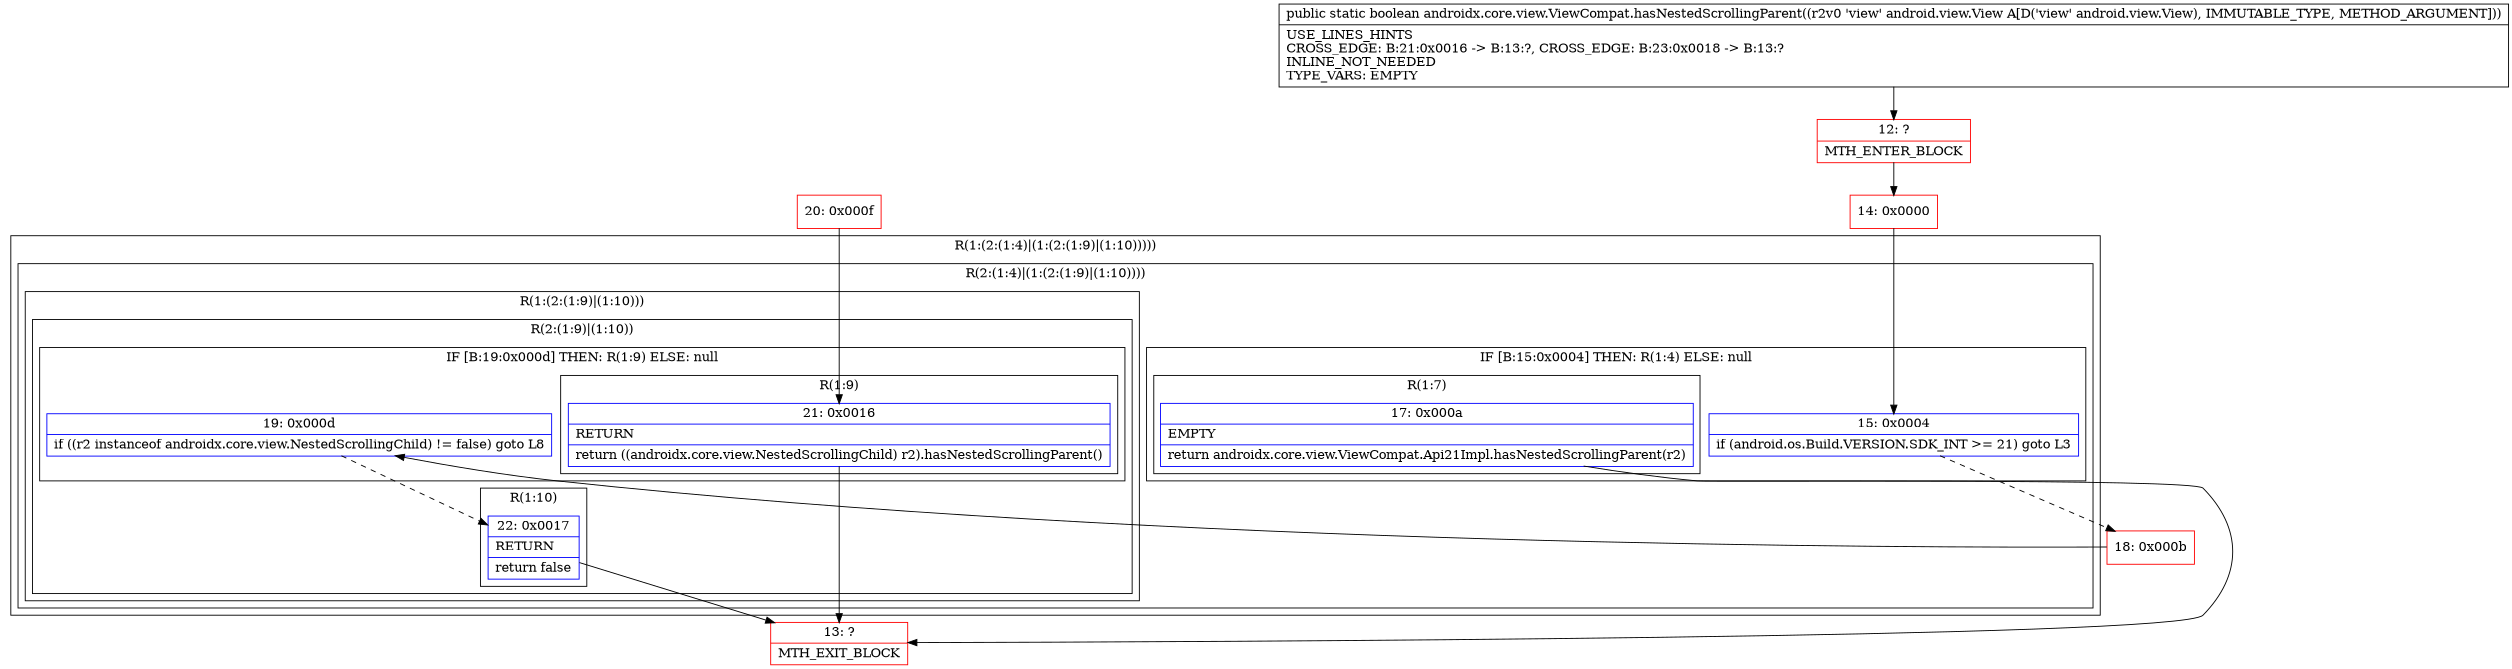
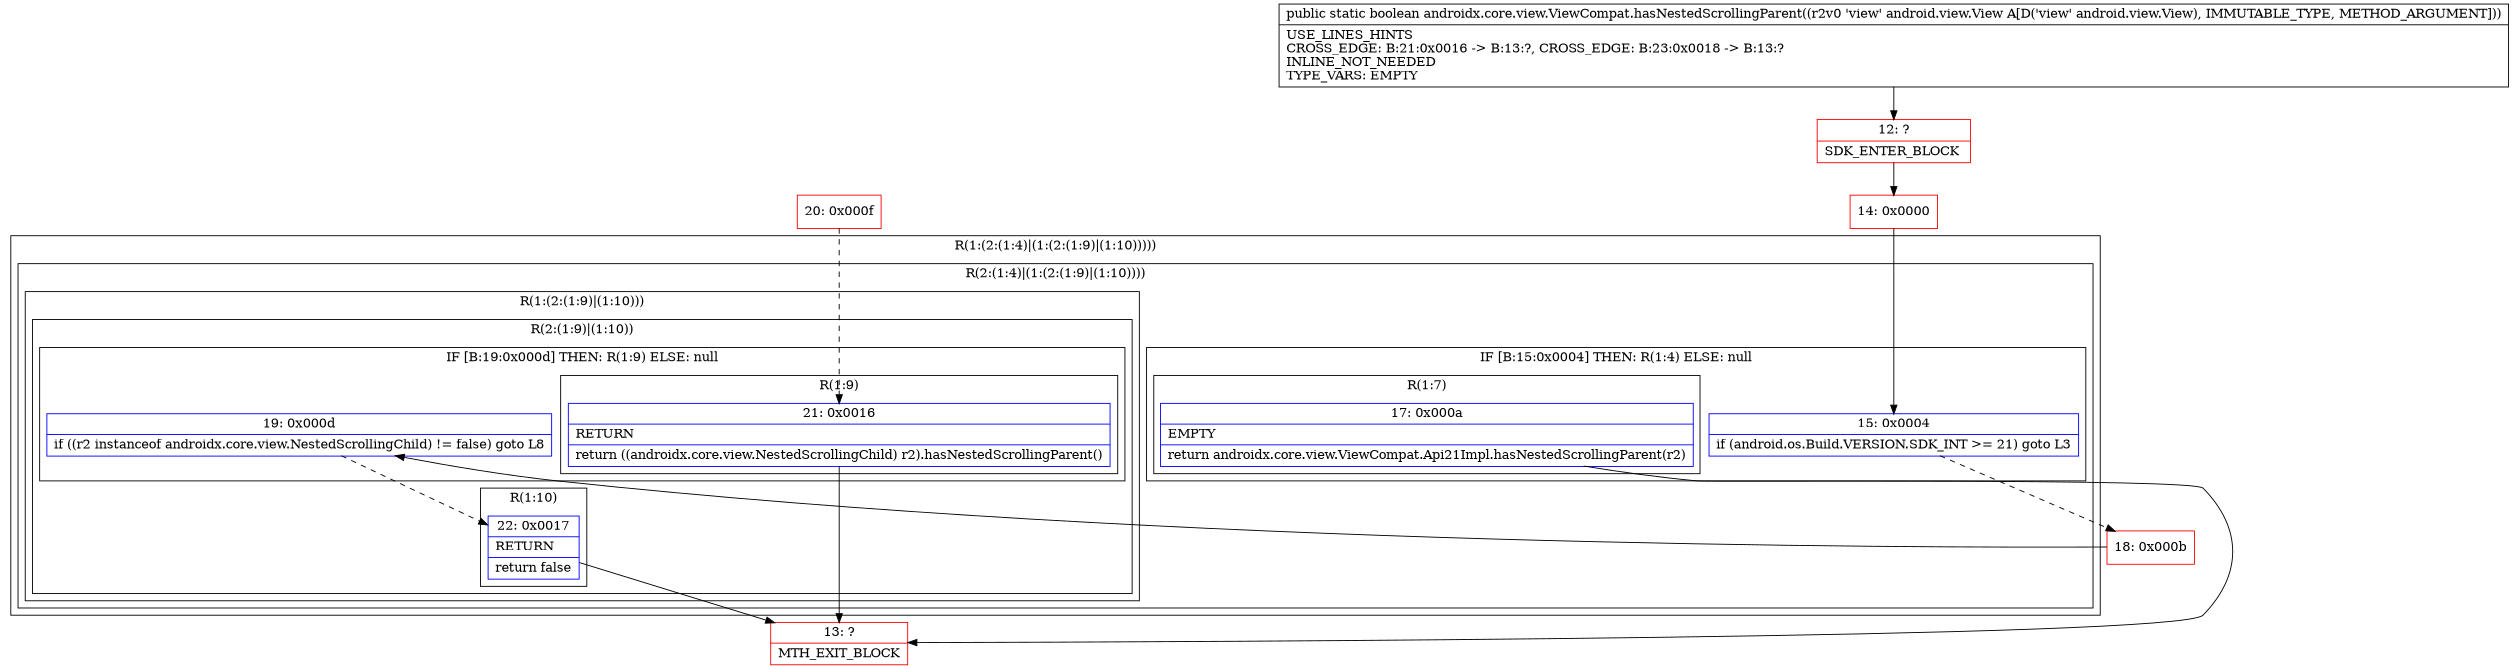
(1894, 151) -> (1892, 151)
(839, 311) -> (839, 311)
